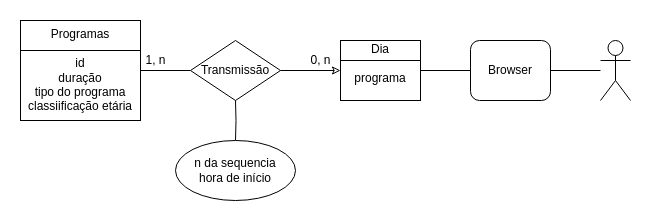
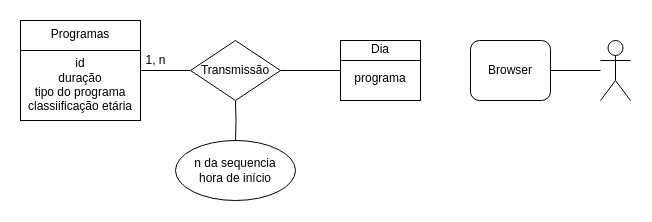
(321, 61) -> none
(332, 71) -> (335, 71)
(446, 71) -> none
